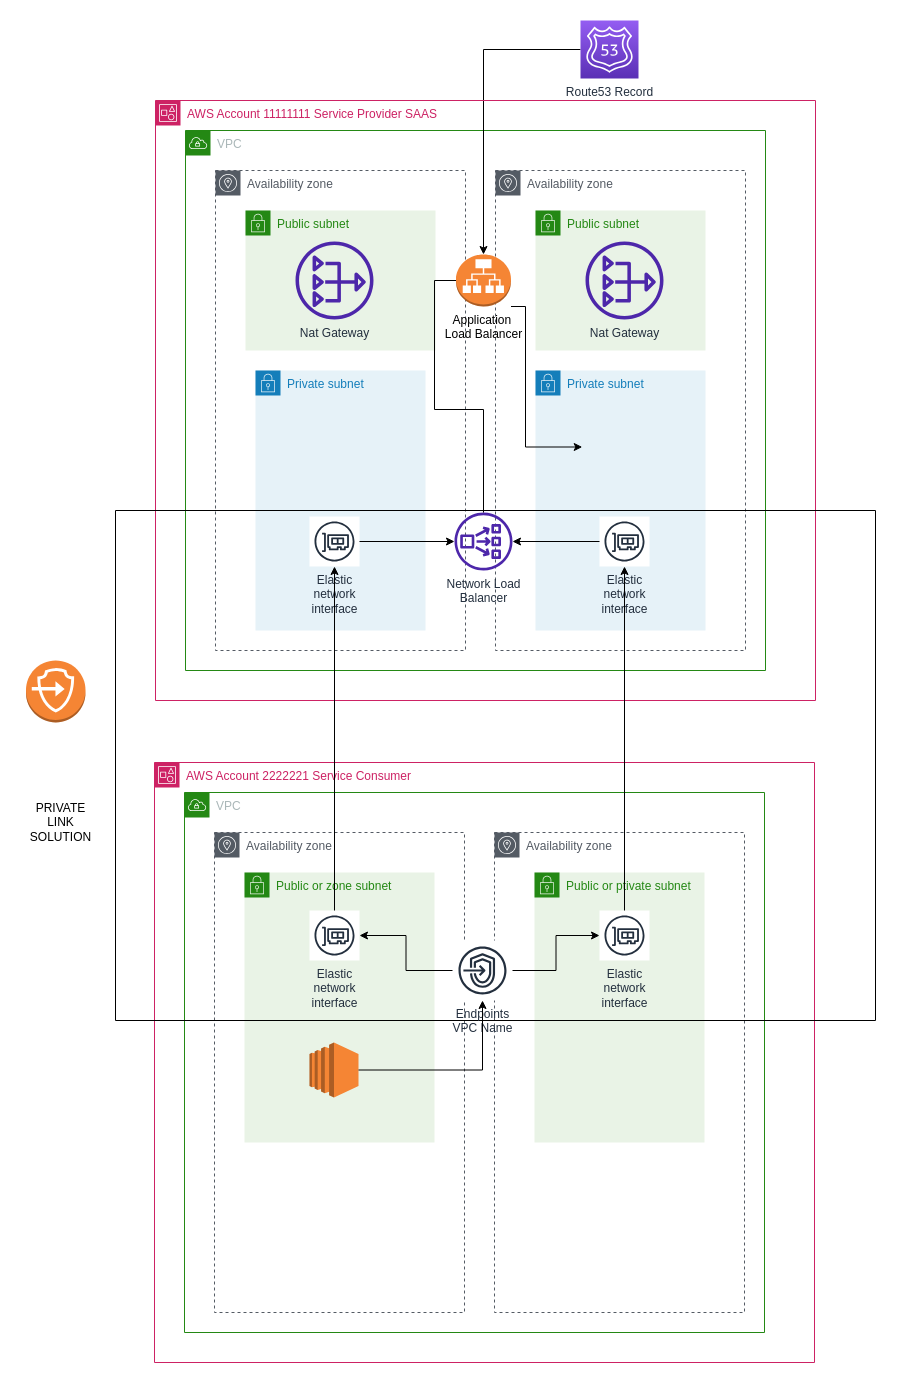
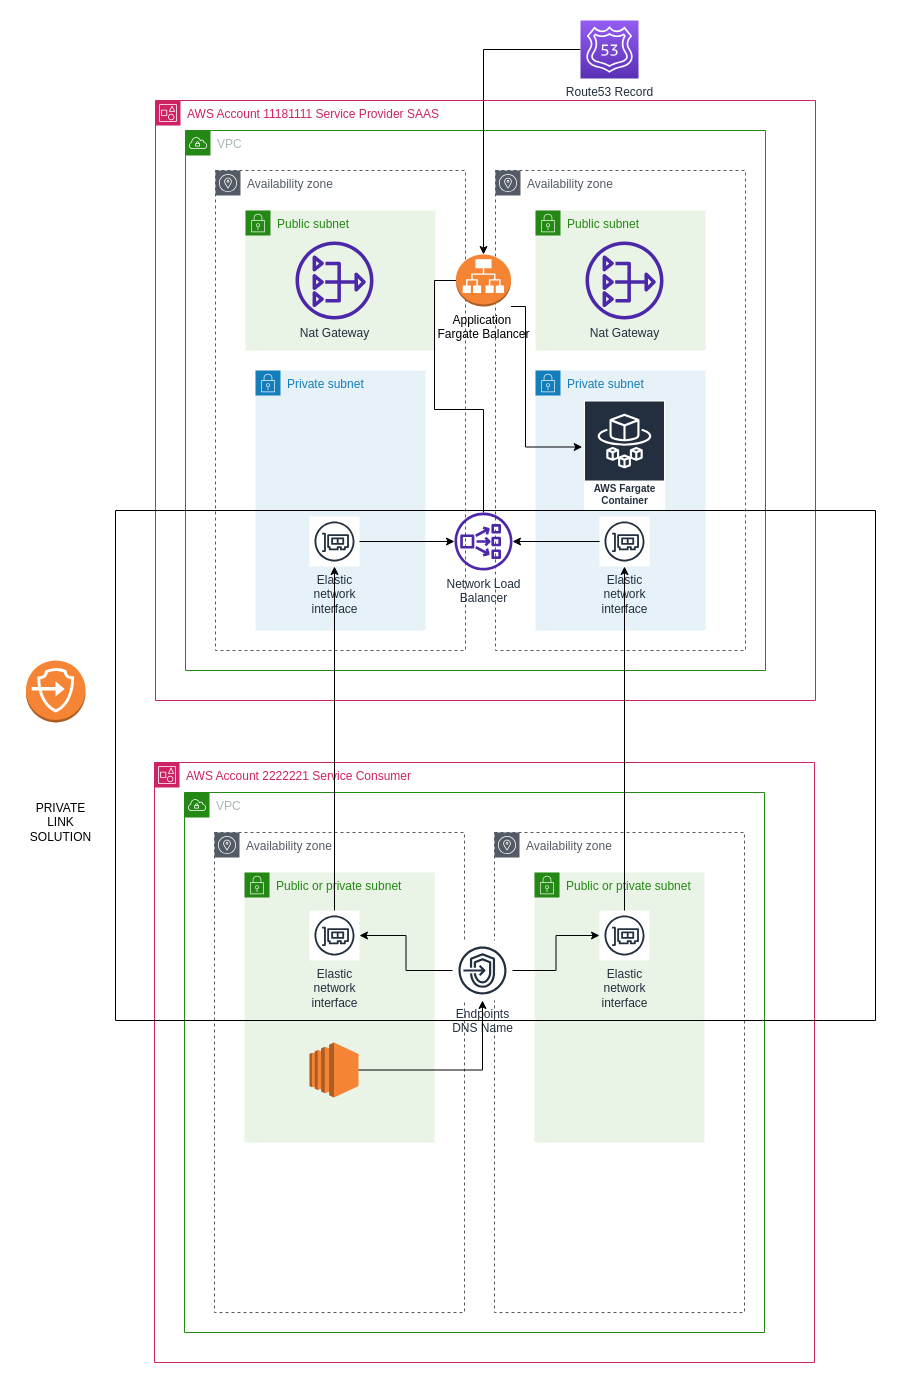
(318, 115) -> (318, 115)
(484, 328) -> (484, 328)
none -> (625, 456)
(339, 887) -> (348, 887)
(483, 1022) -> (483, 1022)
